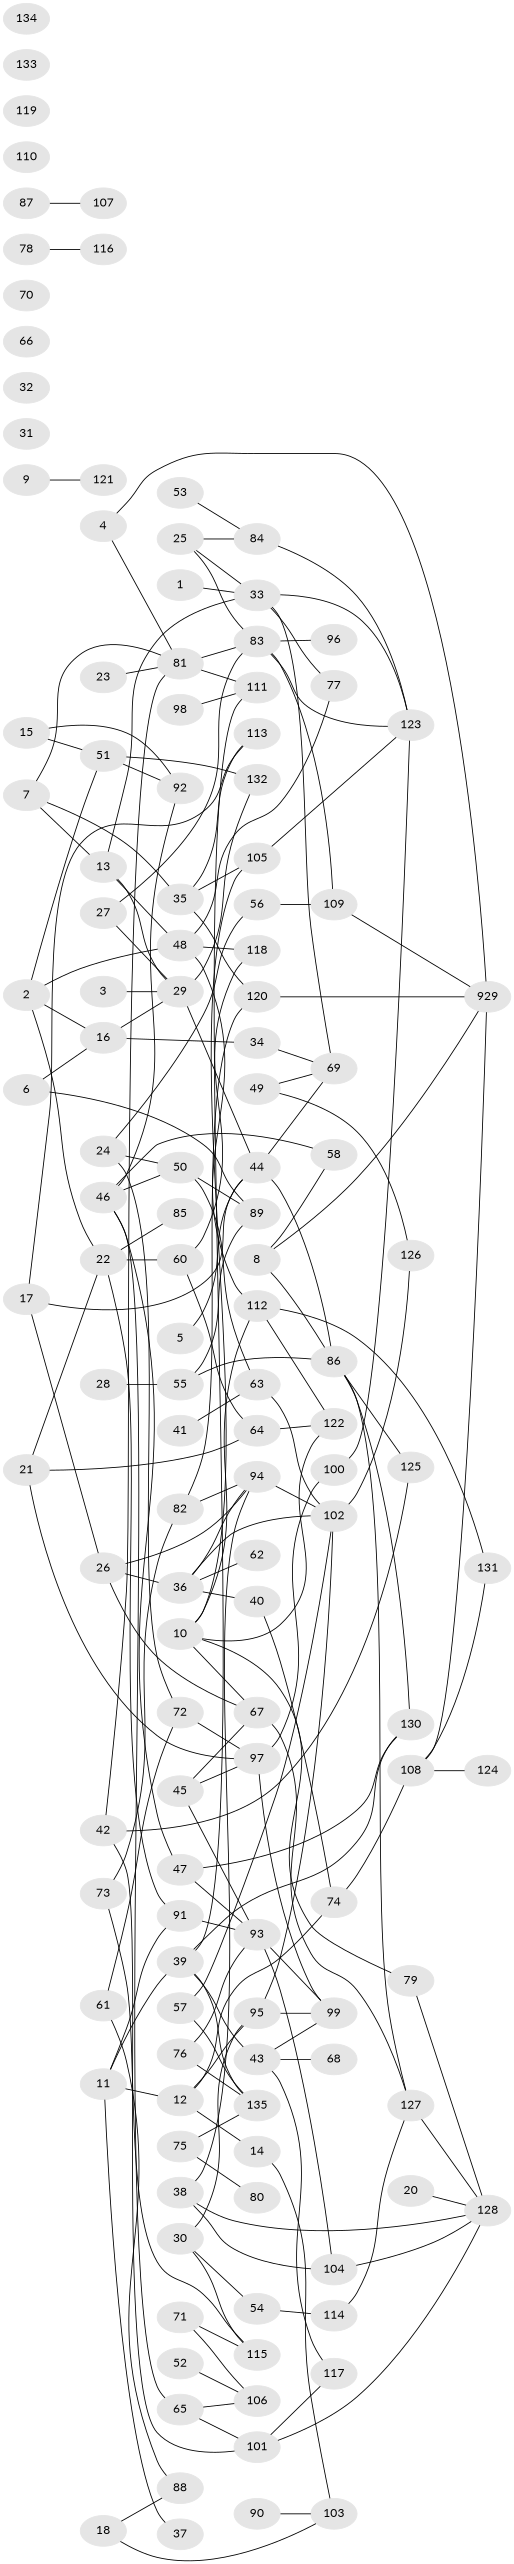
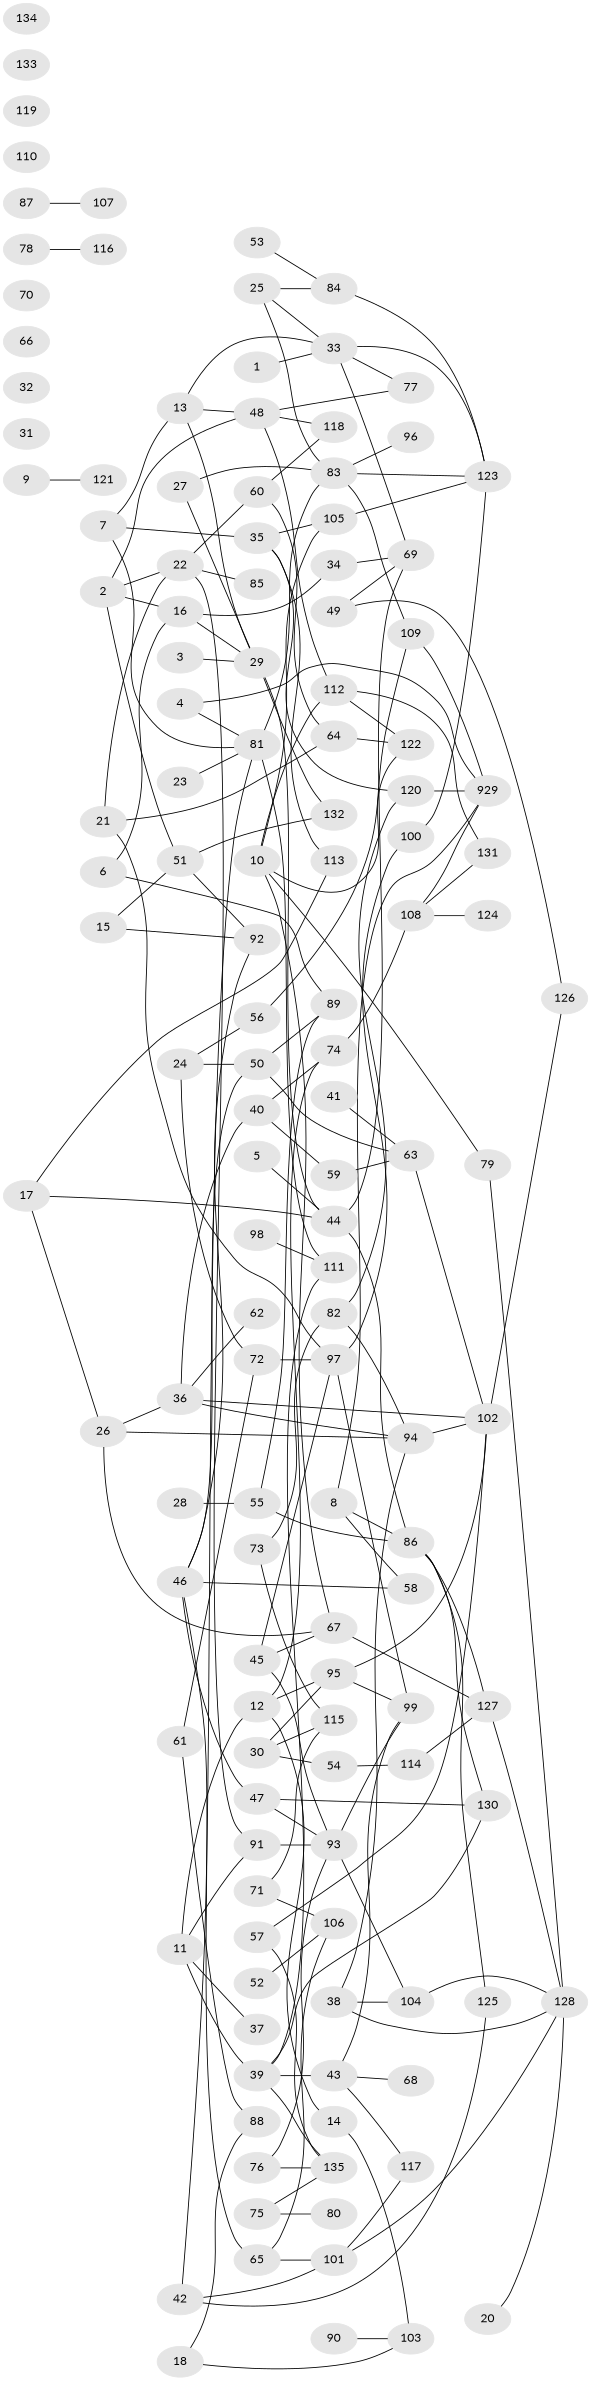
none -> (334, 1175)
